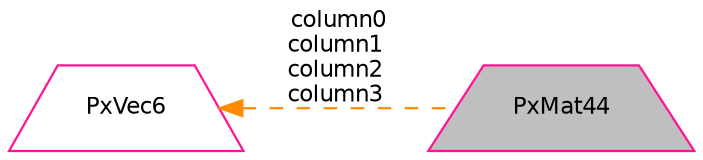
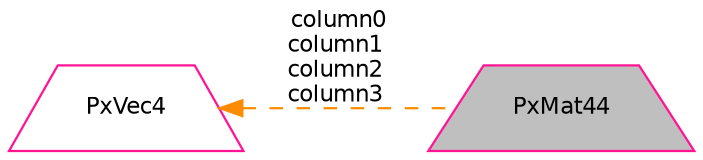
(126, 108) -> (126, 108)
